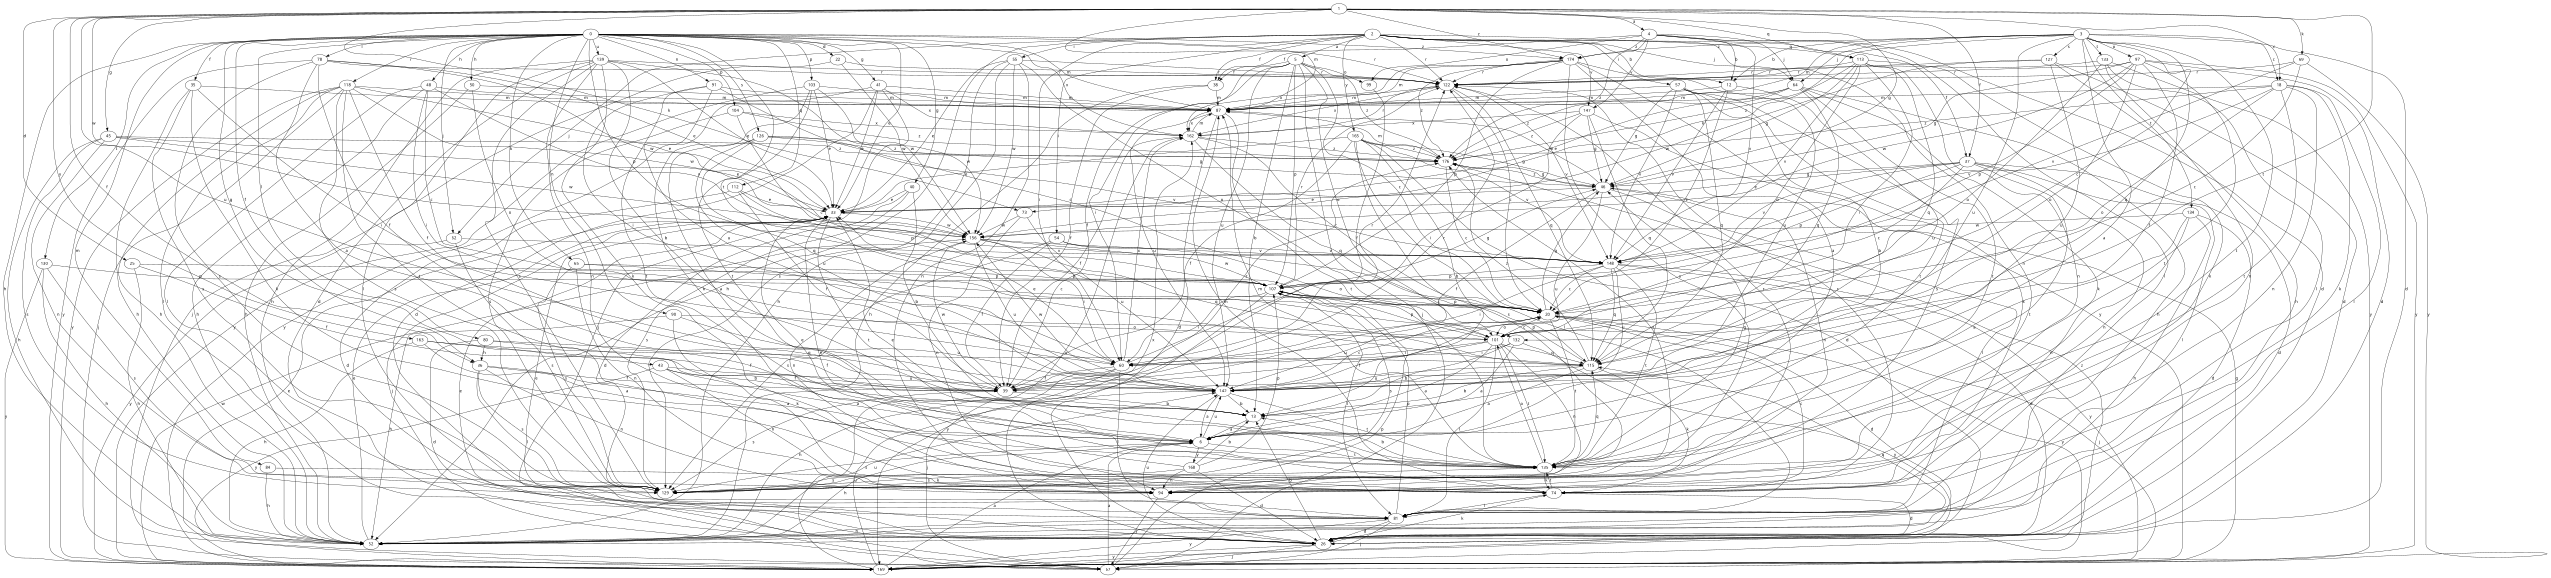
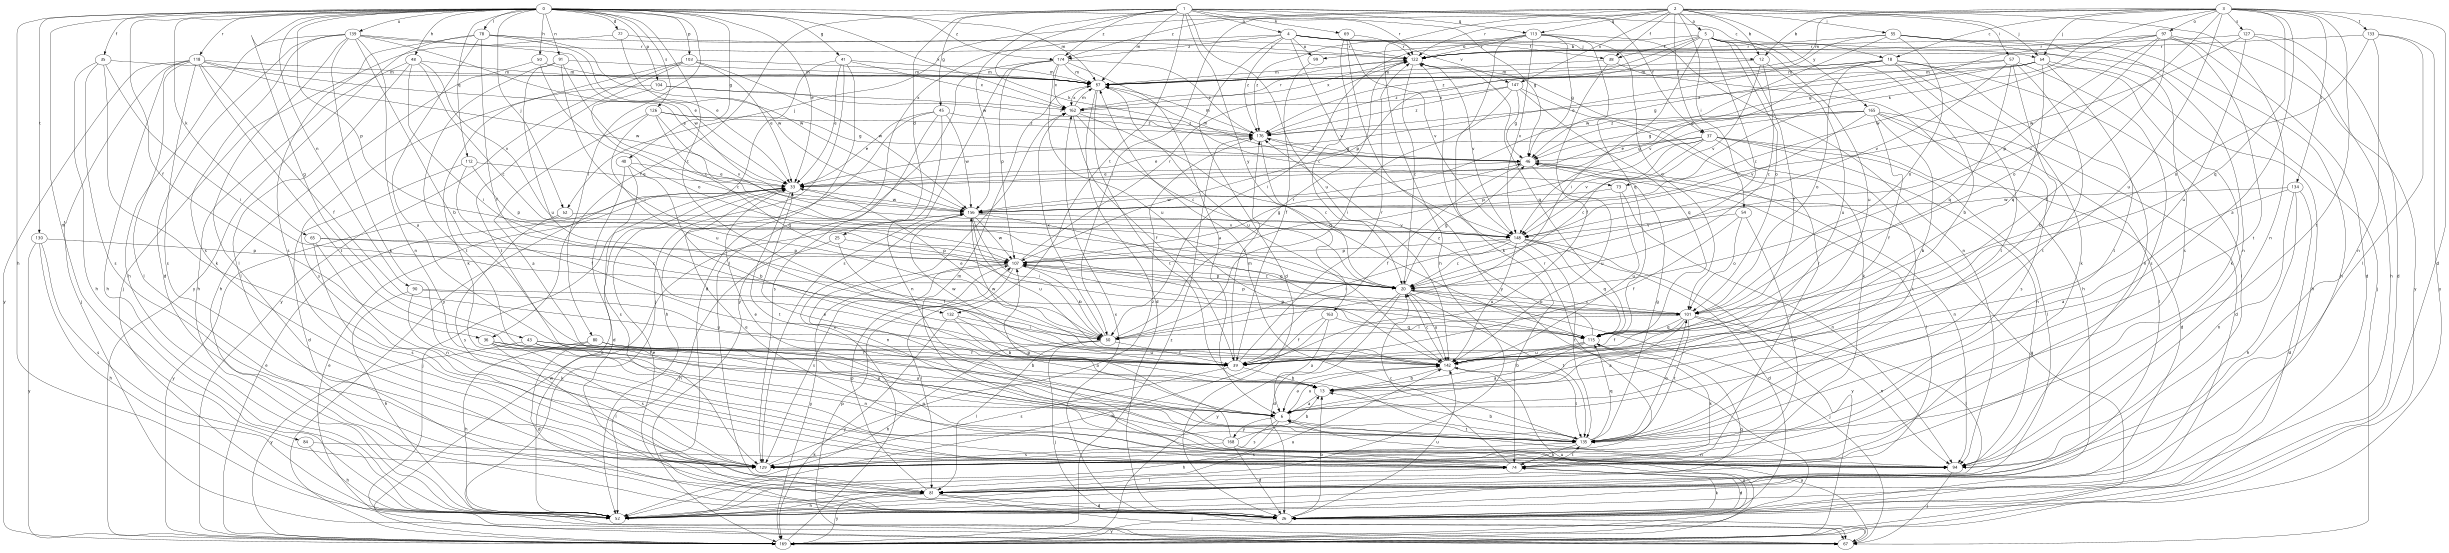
(1484, 70) -> none
(483, 352) -> (467, 458)
